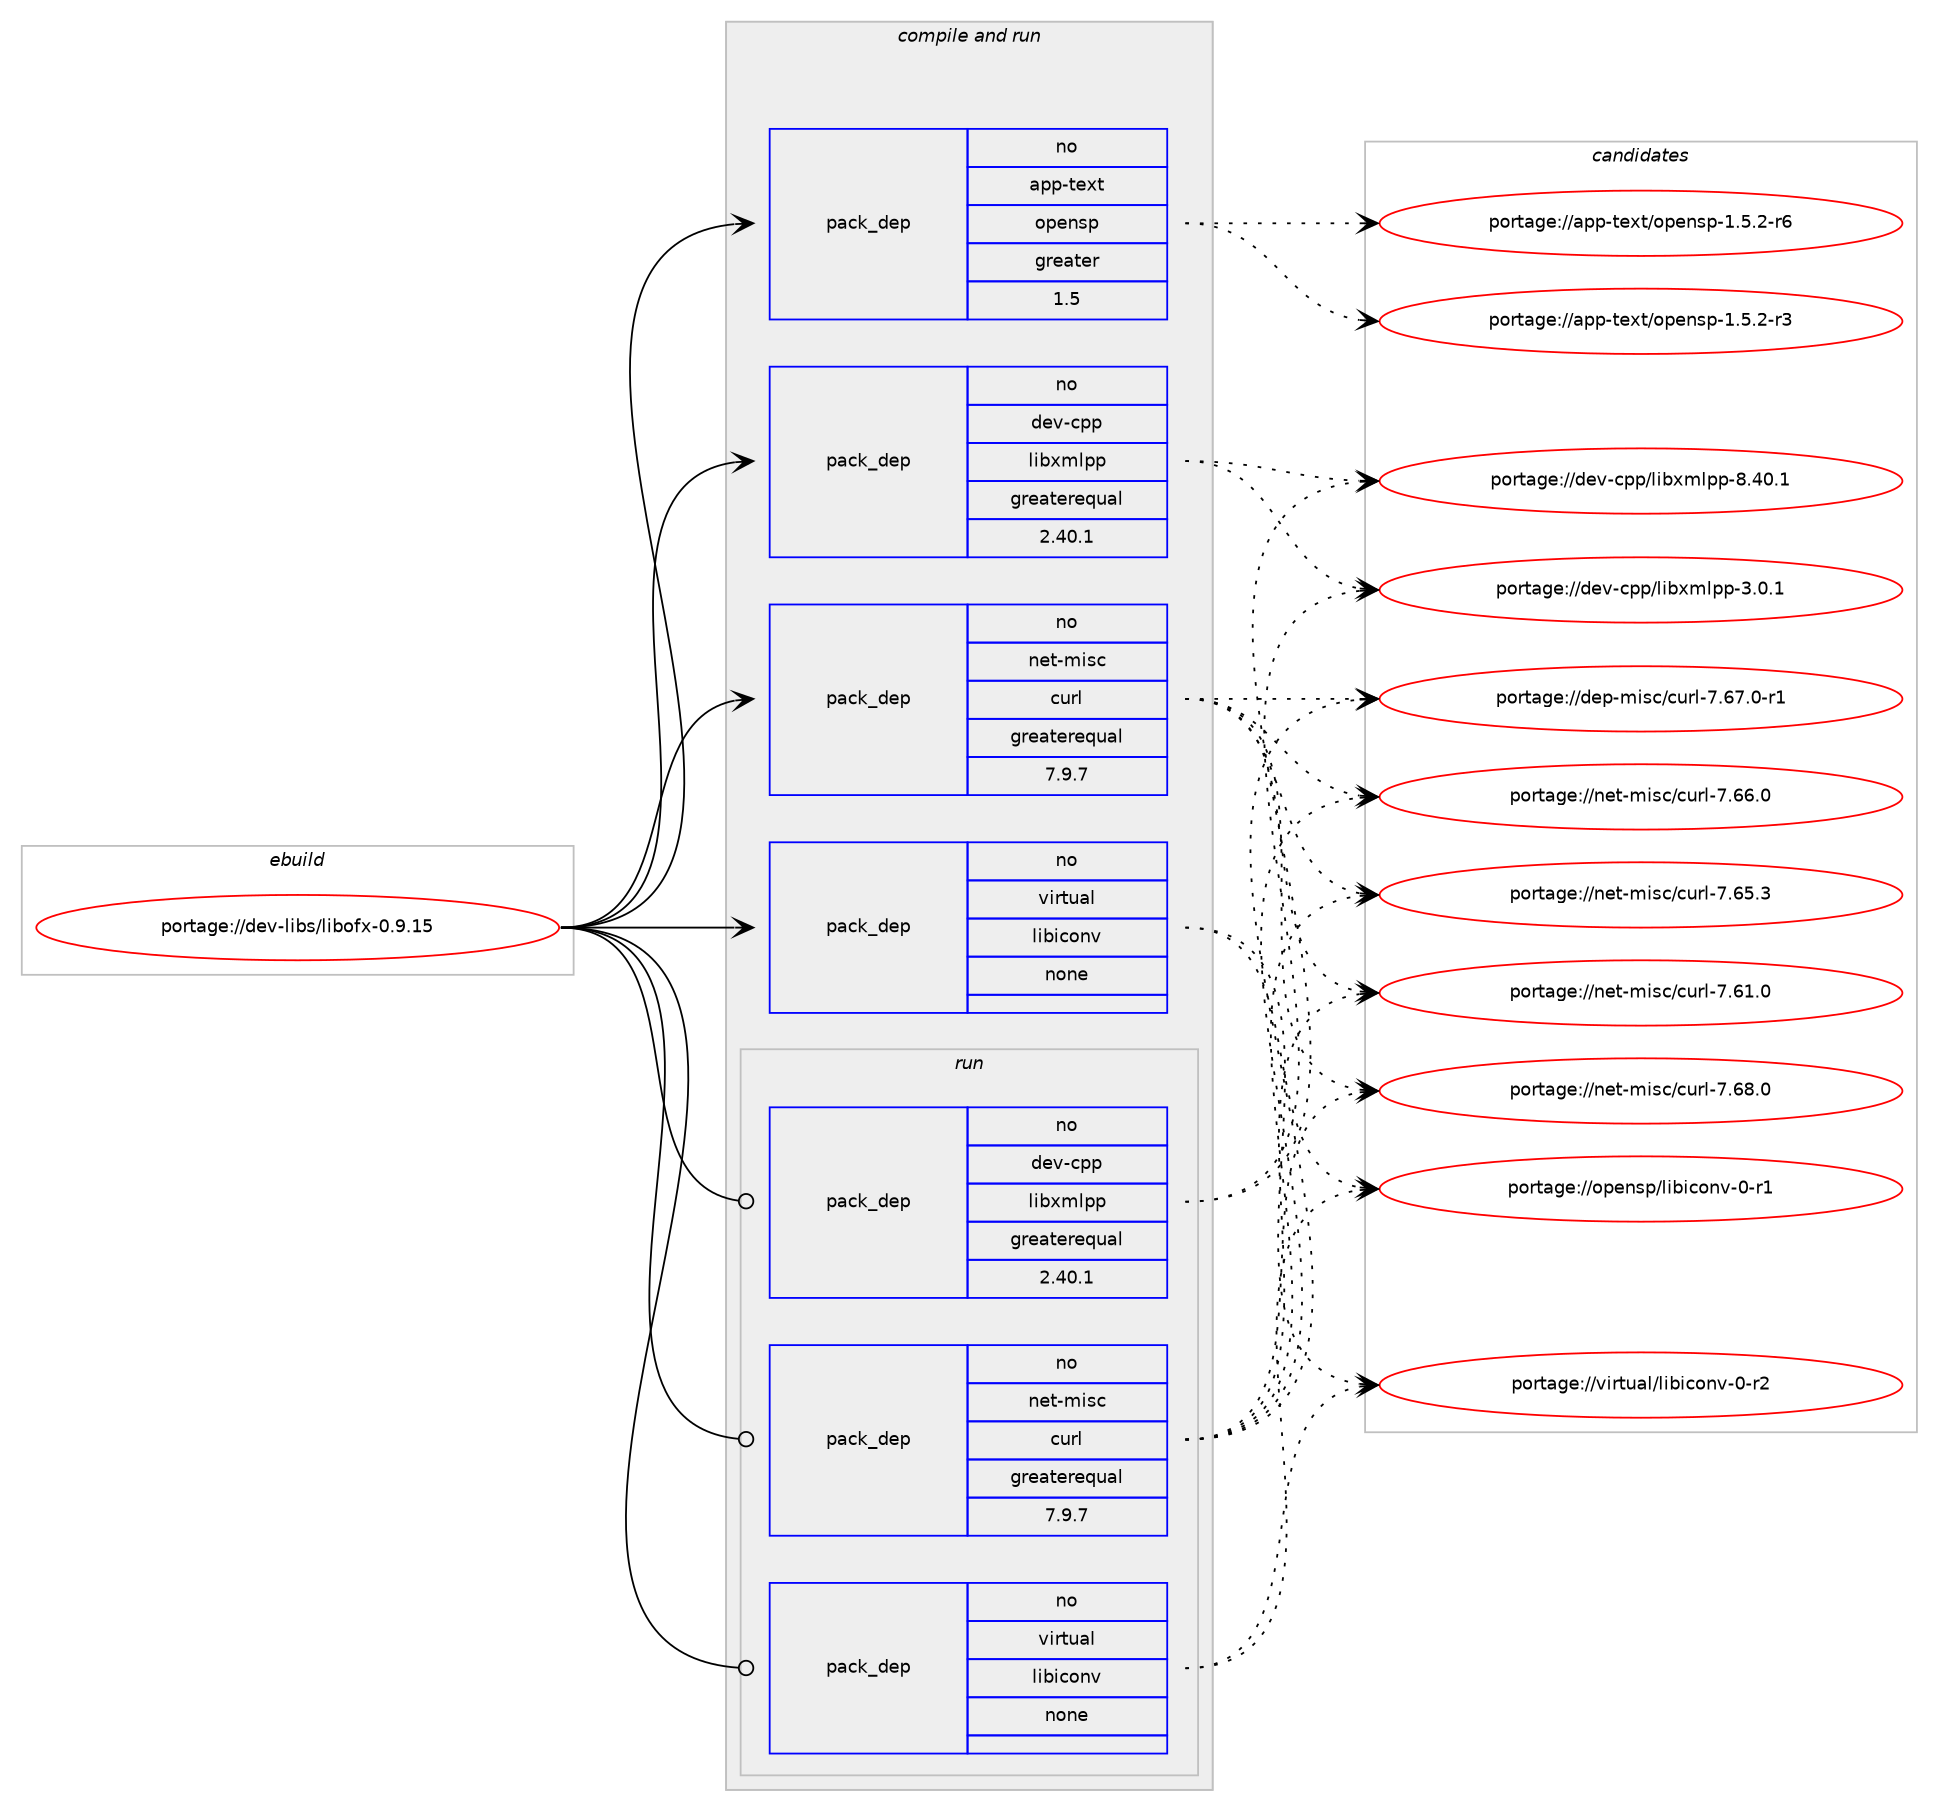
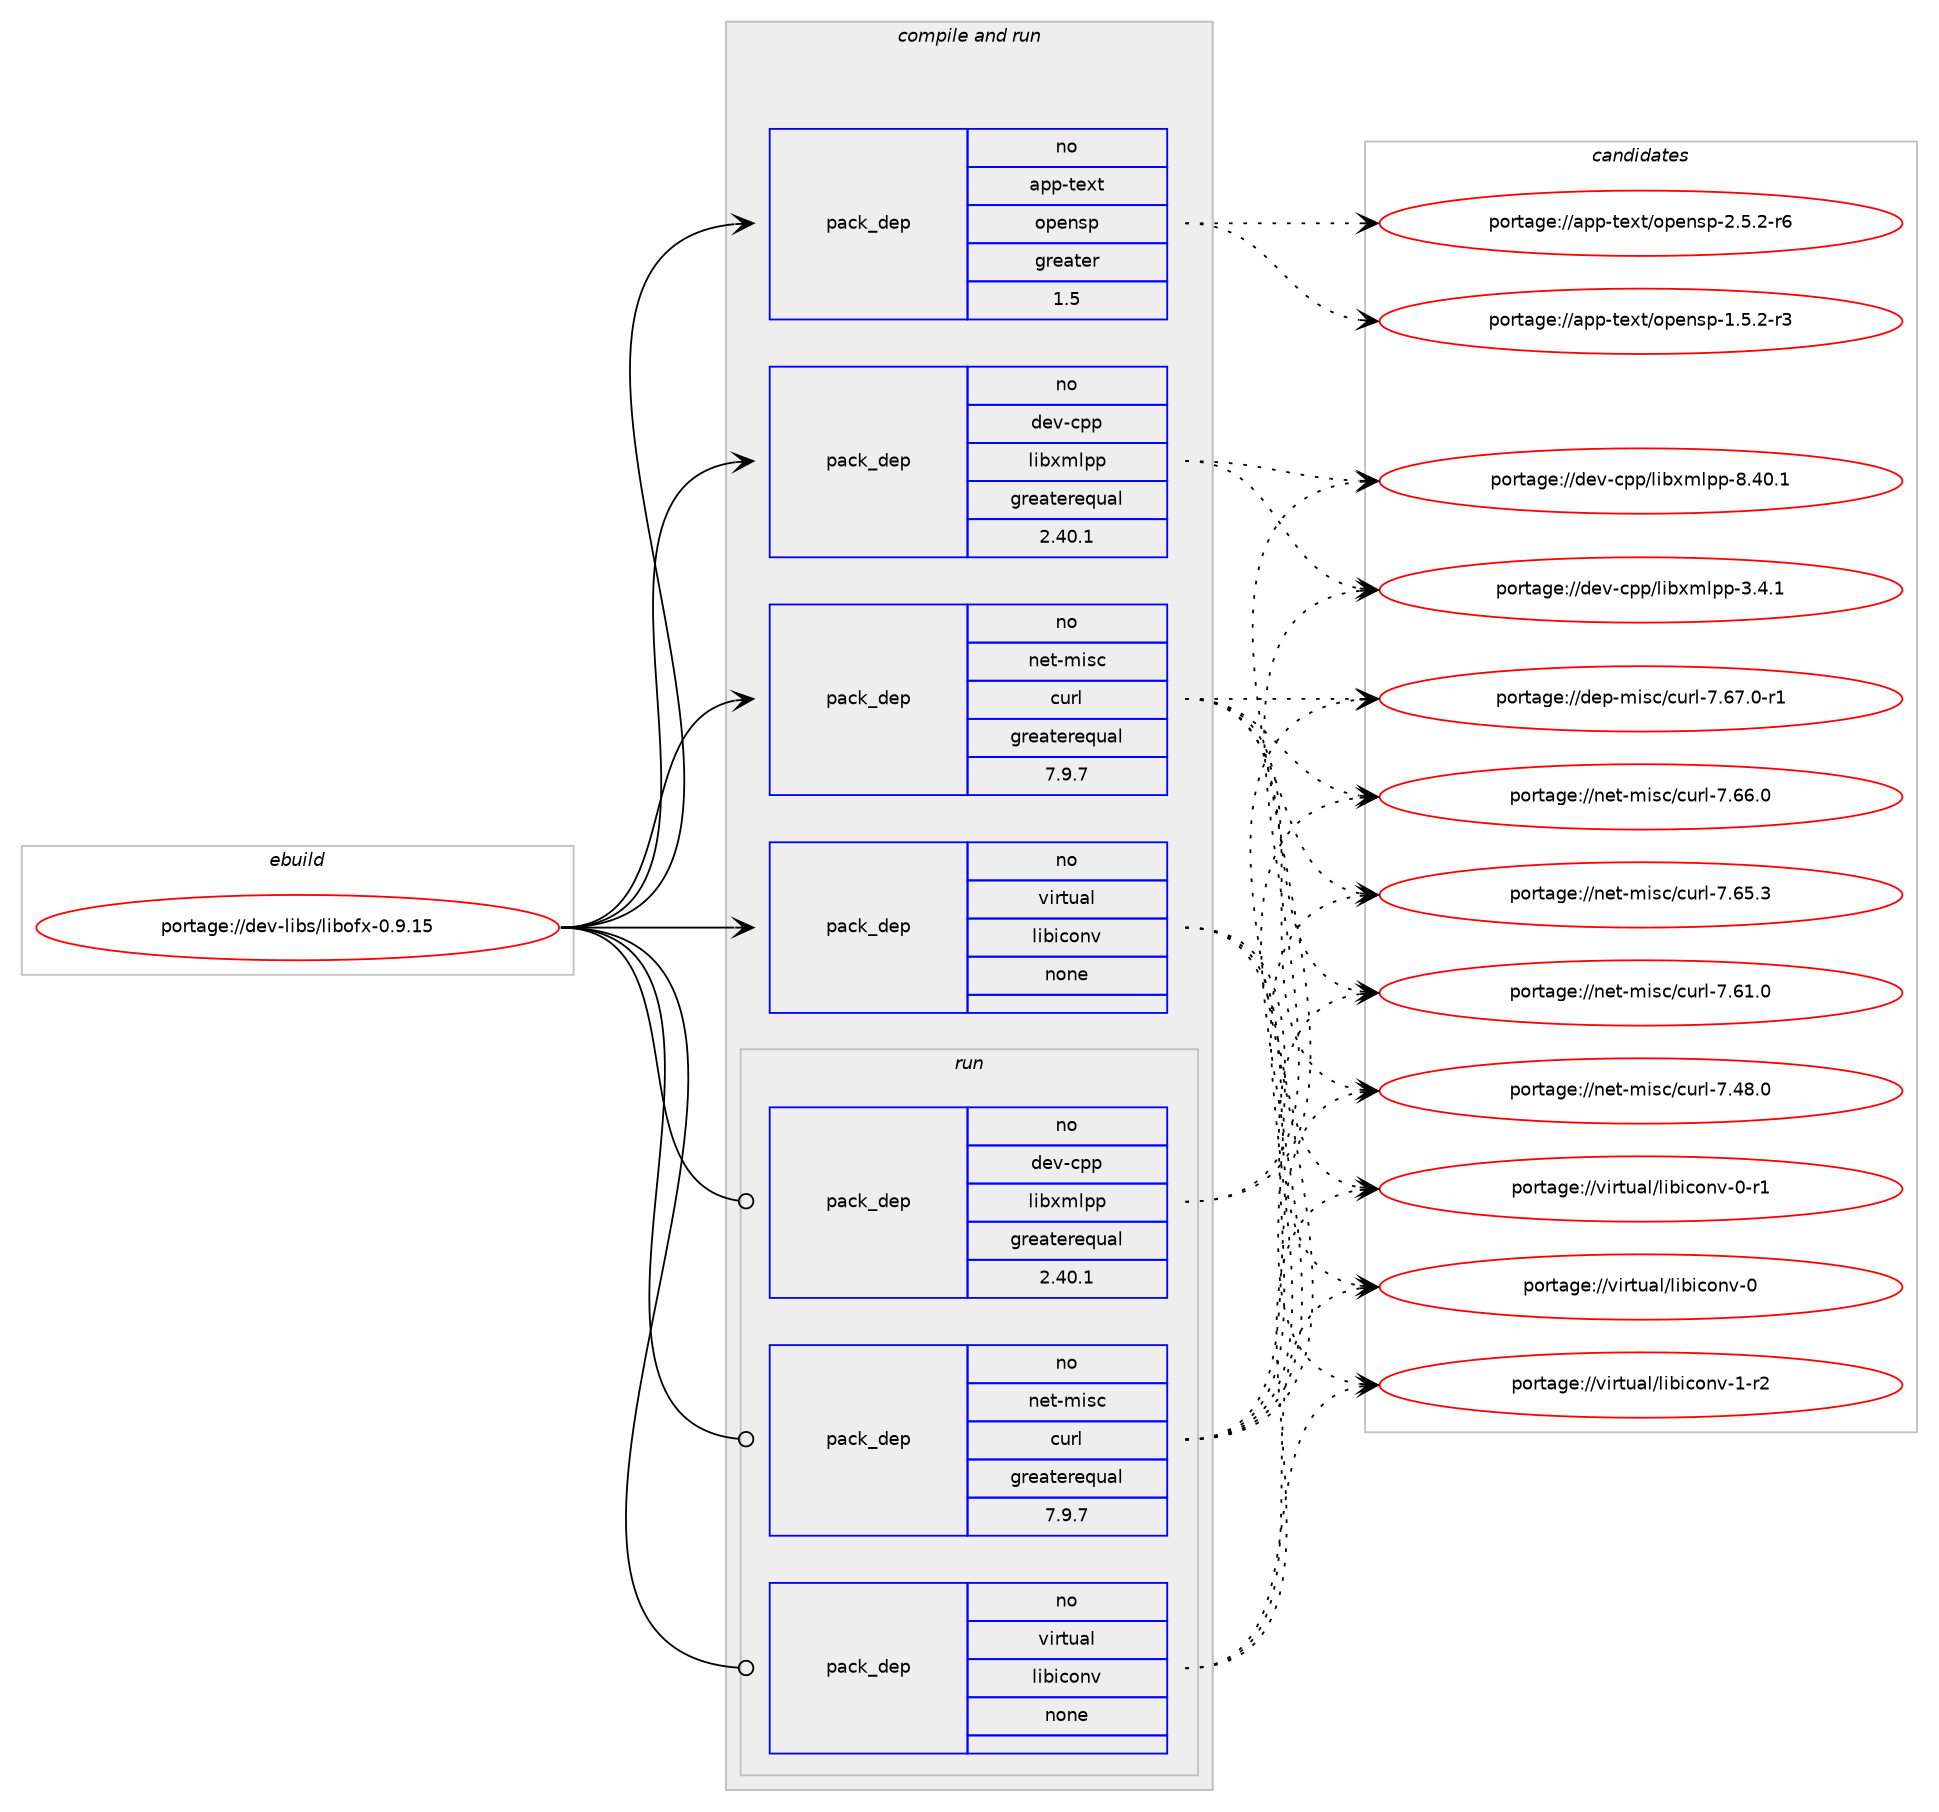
(1641, 223) -> (1641, 223)
(1641, 590) -> (1641, 590)
(1641, 1091) -> (1641, 1091)
(1641, 1189) -> (1641, 1189)
none -> (1641, 1287)
(1641, 1385) -> (1641, 1385)
